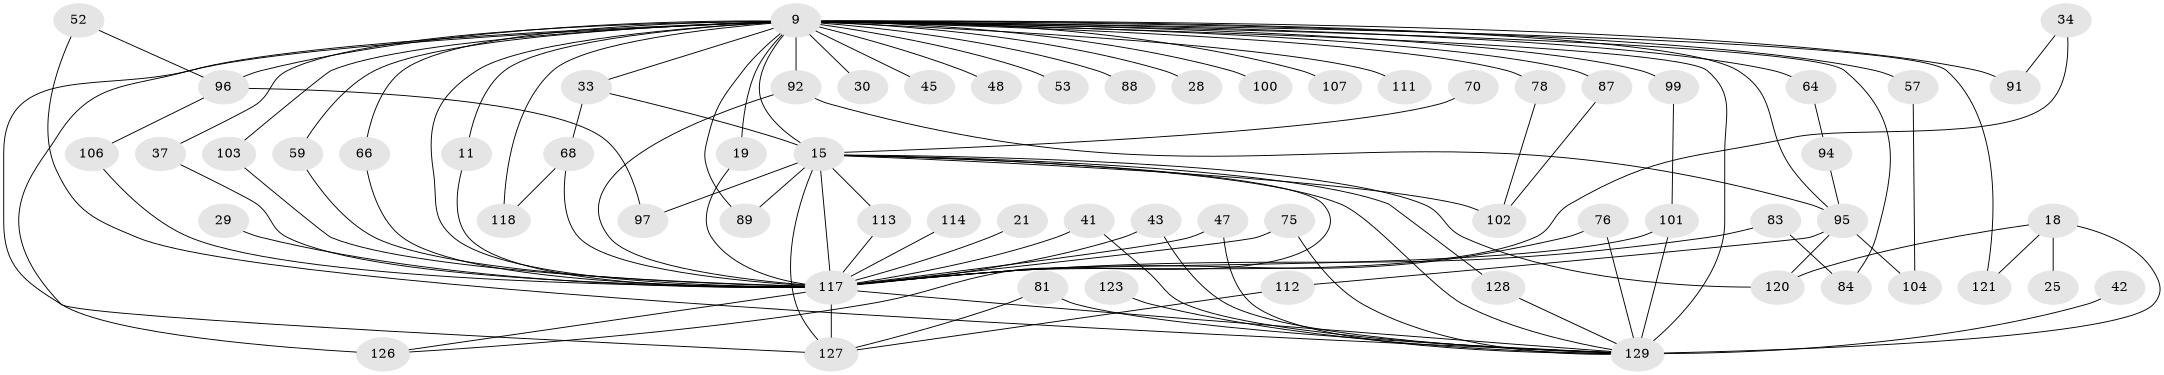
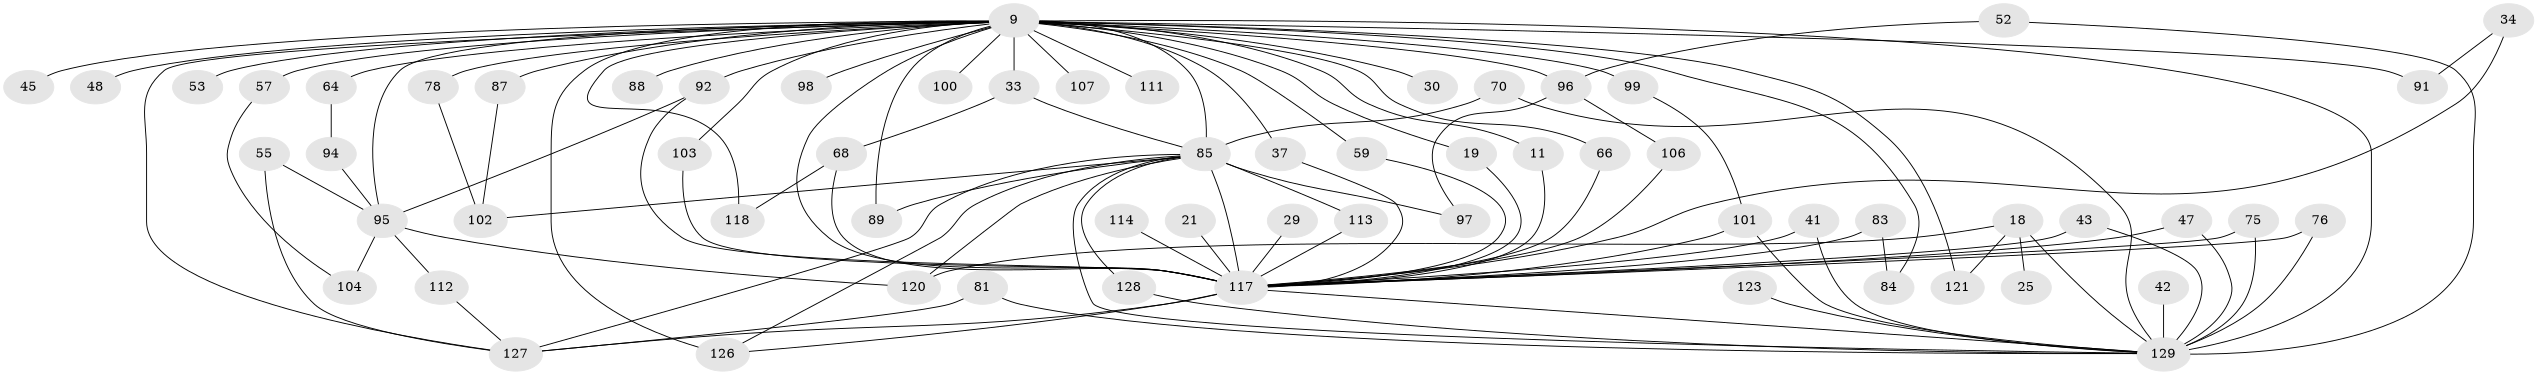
(1197, 87) -> (806, 87)
none -> (1903, 110)
none -> (264, 154)
(819, 154) -> (1205, 154)
